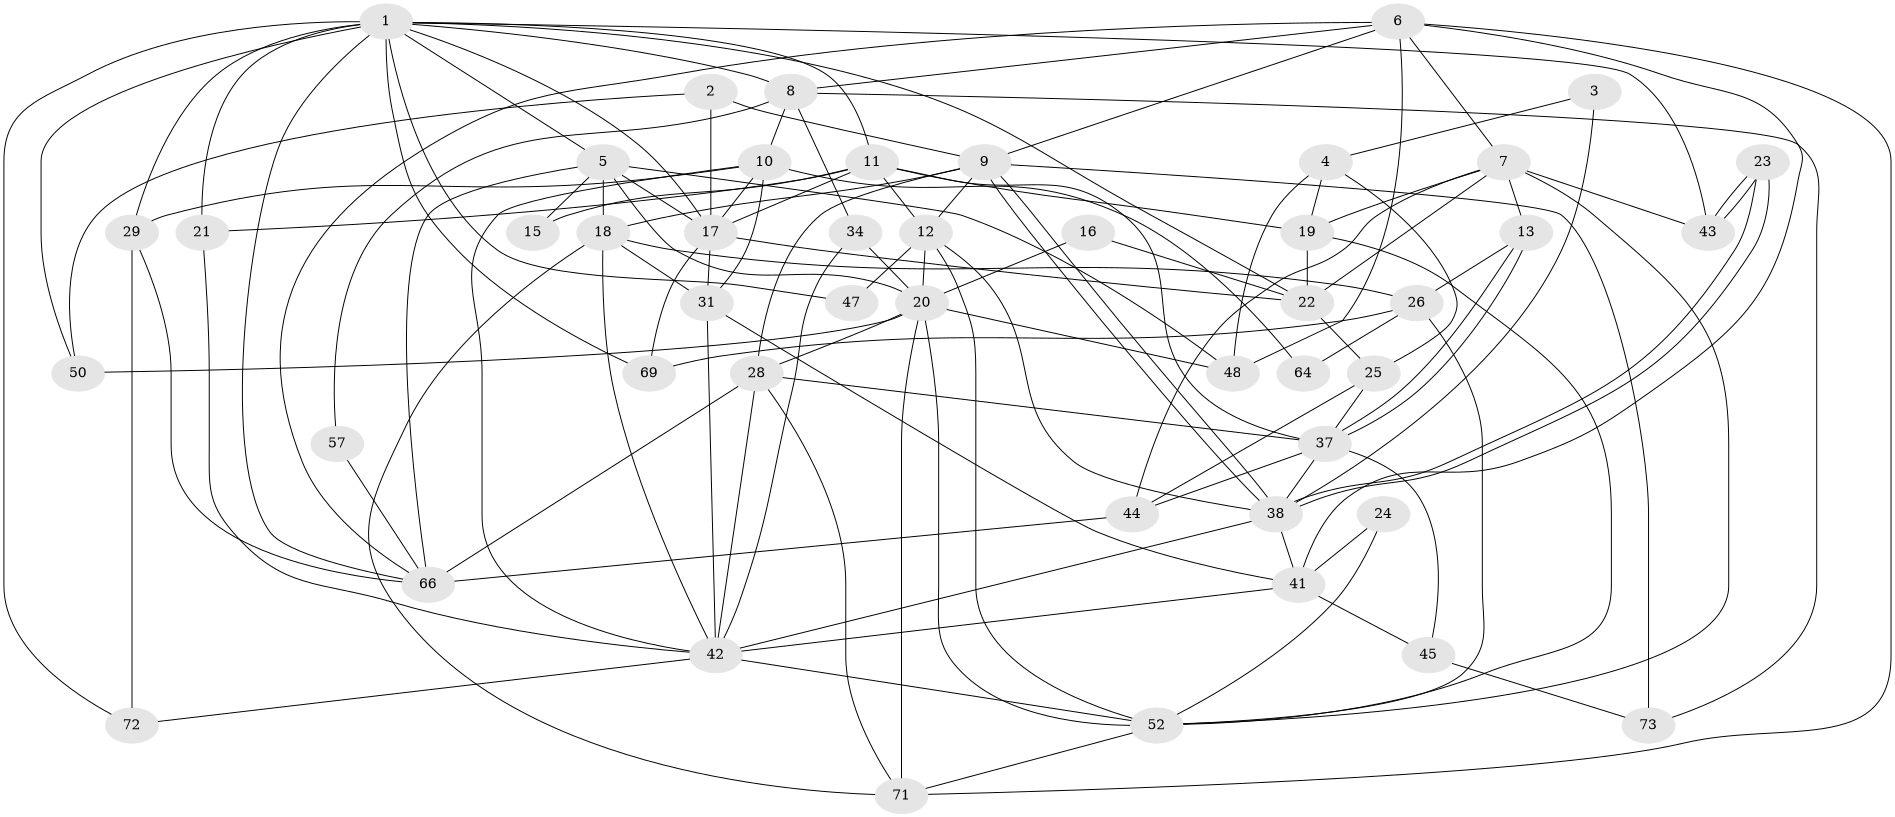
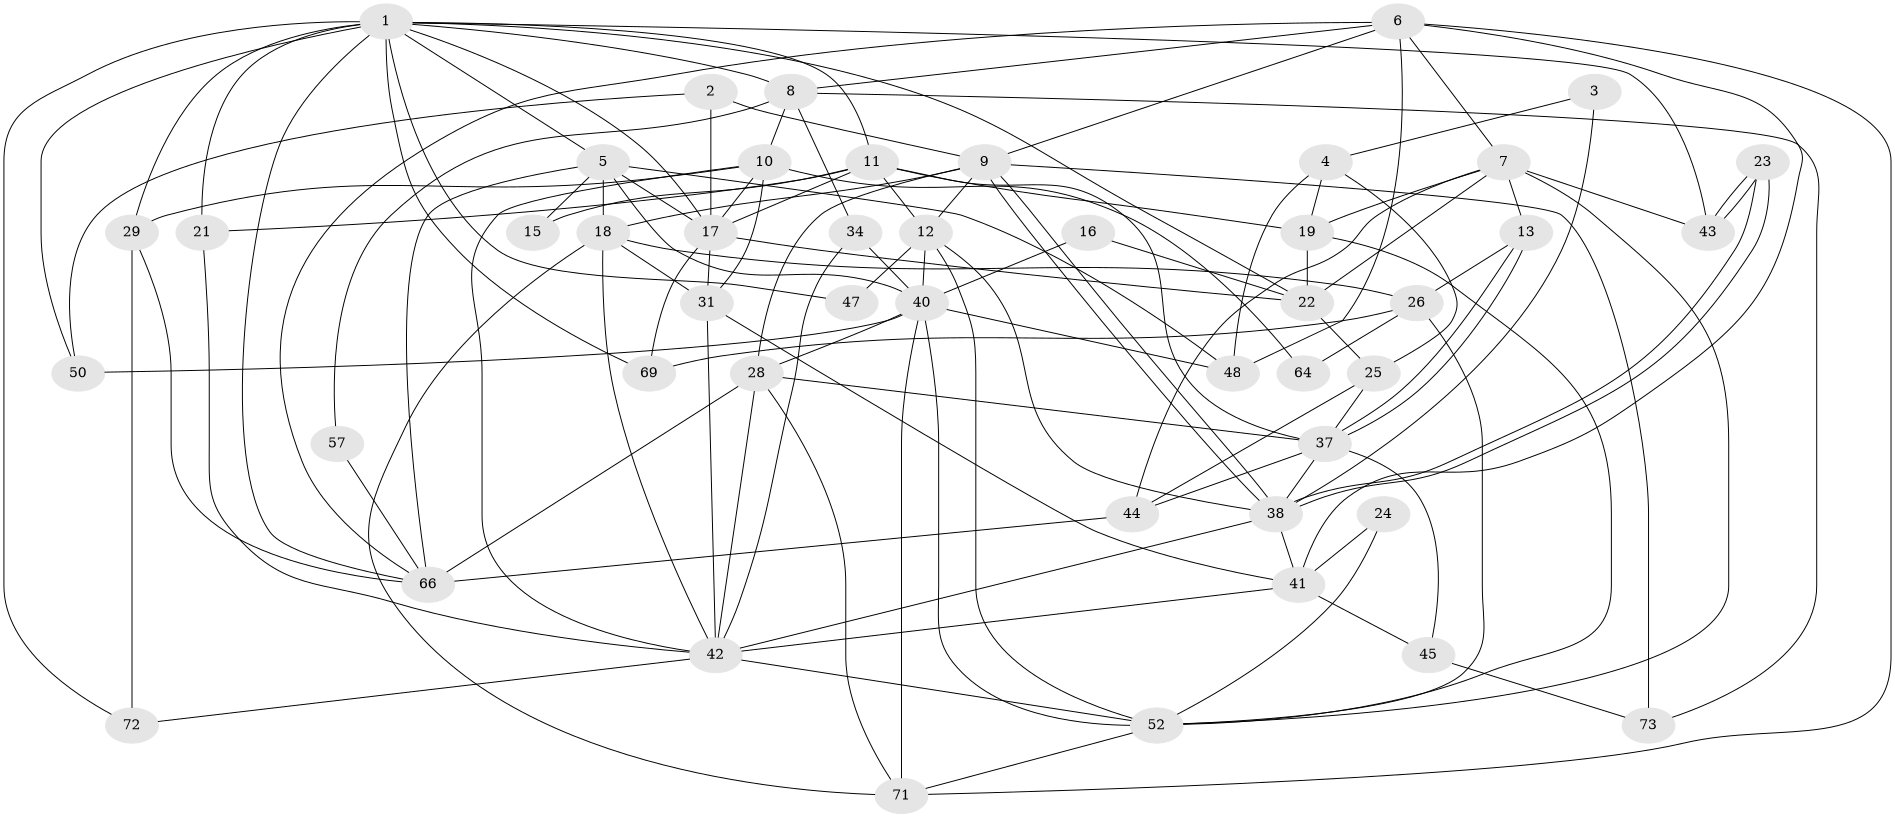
(922, 303) -> (922, 303)
